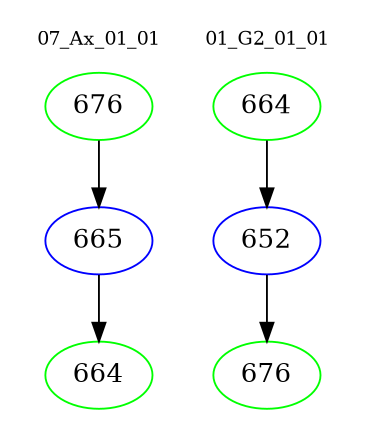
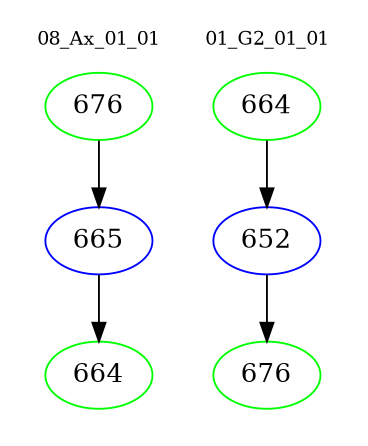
(99, 40) -> (99, 40)
